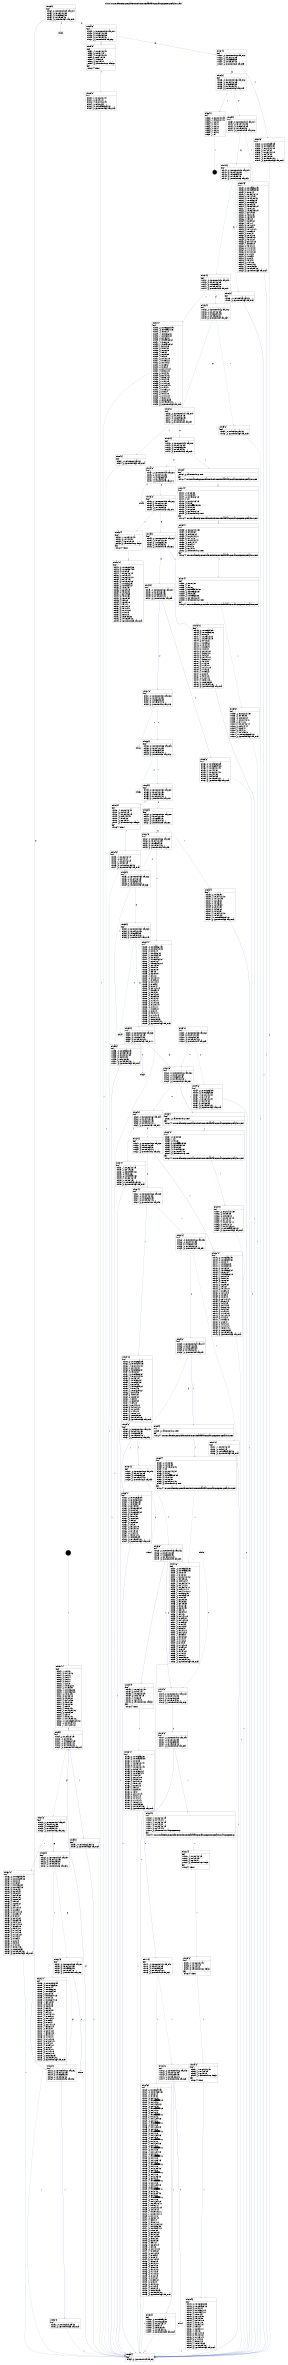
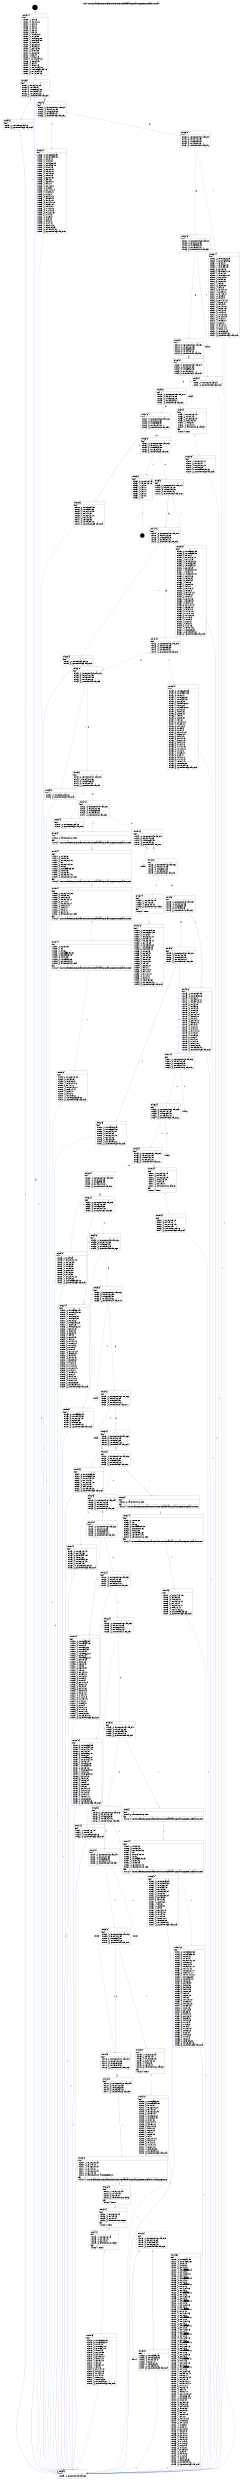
(35, 1045) -> (188, 357)
(158, 1055) -> (115, 1418)
(157, 1966) -> none
